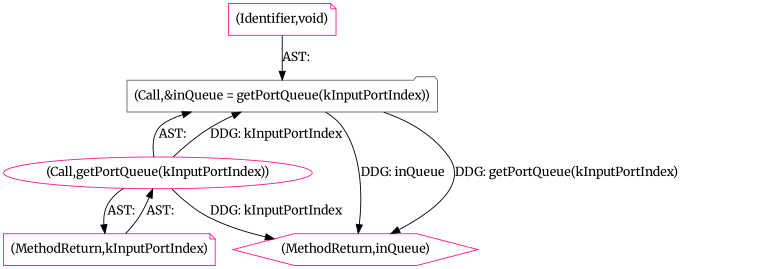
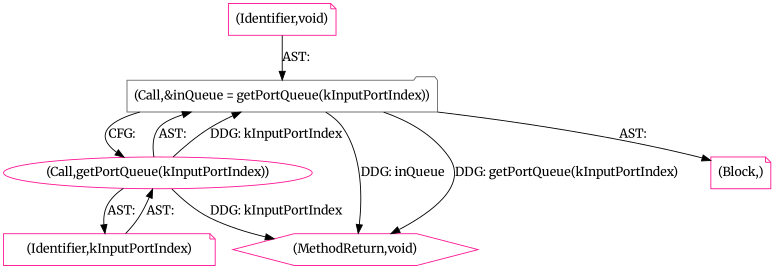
none -> (111, 126)
none -> (741, 173)
(109, 250) -> (109, 250)
(355, 250) -> (355, 250)
